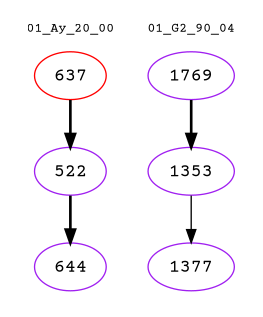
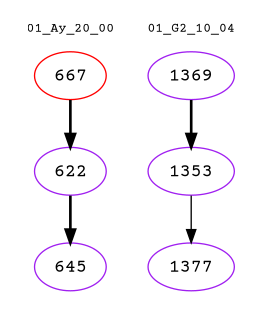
(192, 29) -> (192, 29)
(70, 76) -> (70, 76)
(191, 76) -> (191, 76)
(70, 171) -> (70, 171)
(70, 267) -> (70, 267)
